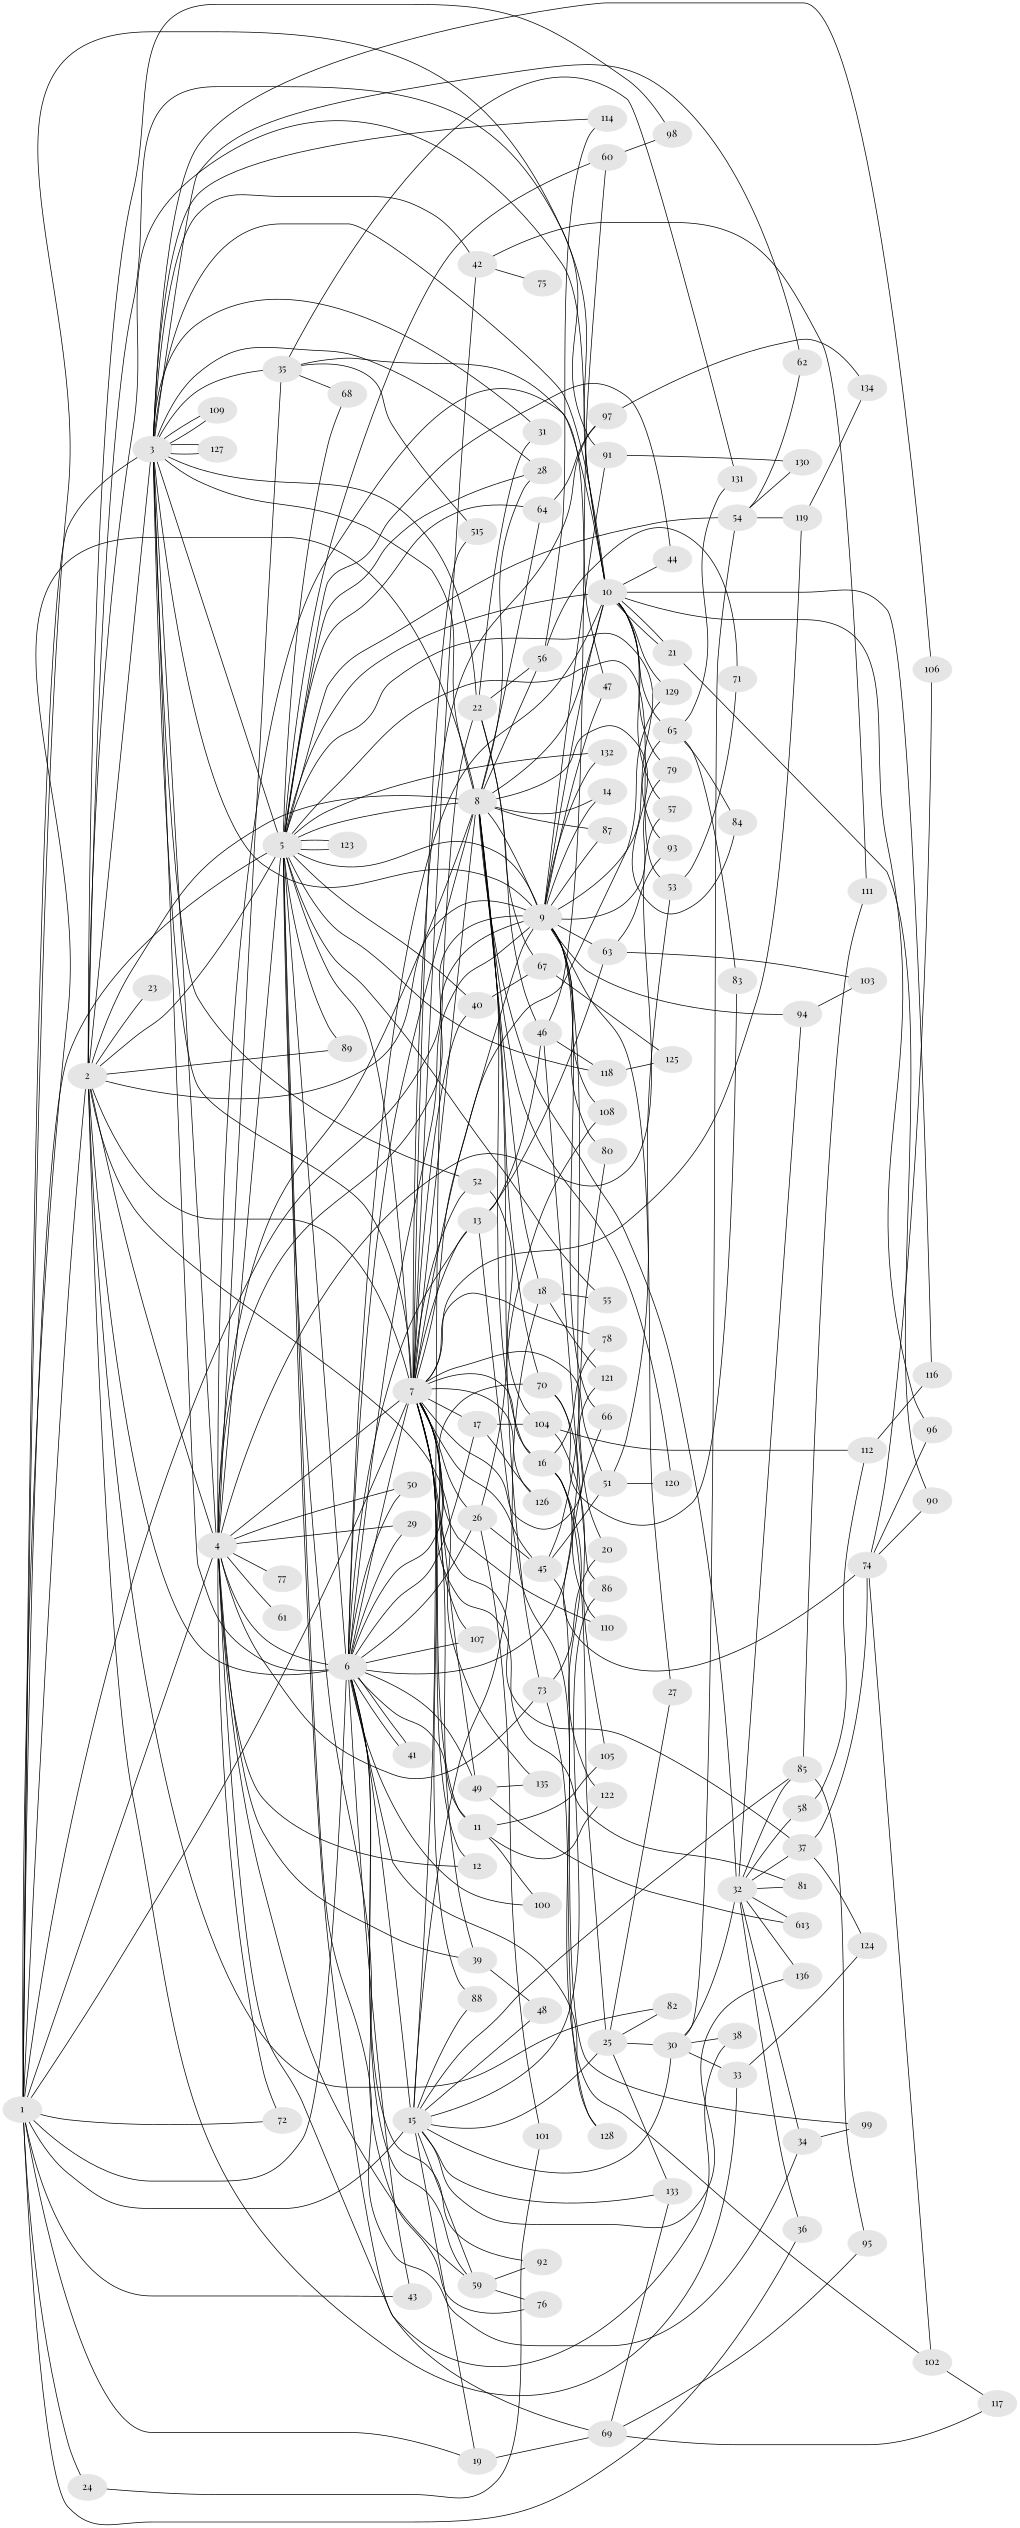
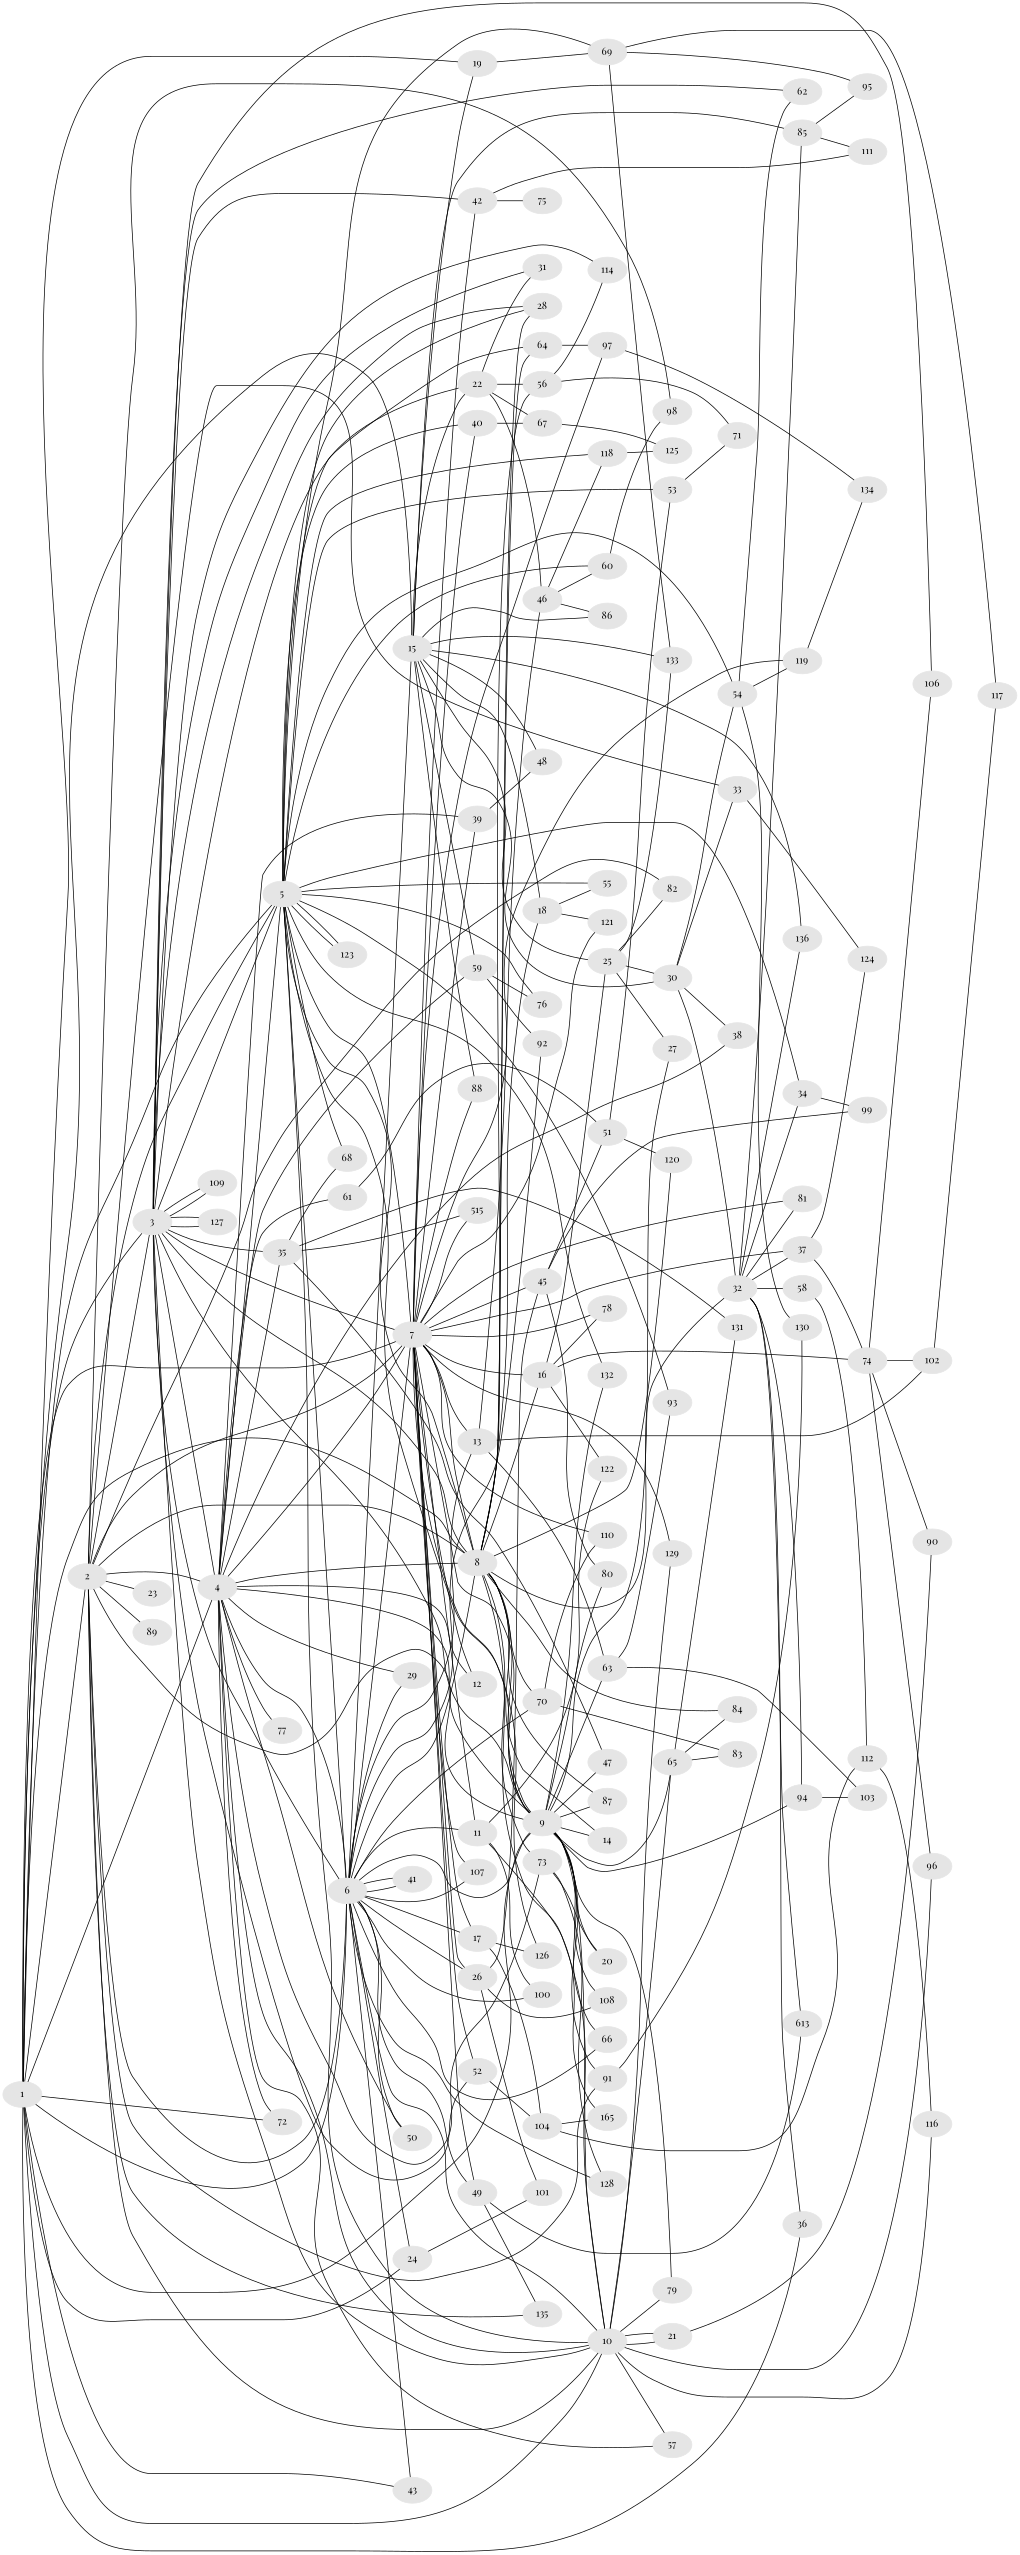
(672, 559) -> none
(301, 951) -> none
(549, 1358) -> (458, 1070)
(607, 1756) -> (607, 2118)
(379, 2115) -> (385, 2109)
